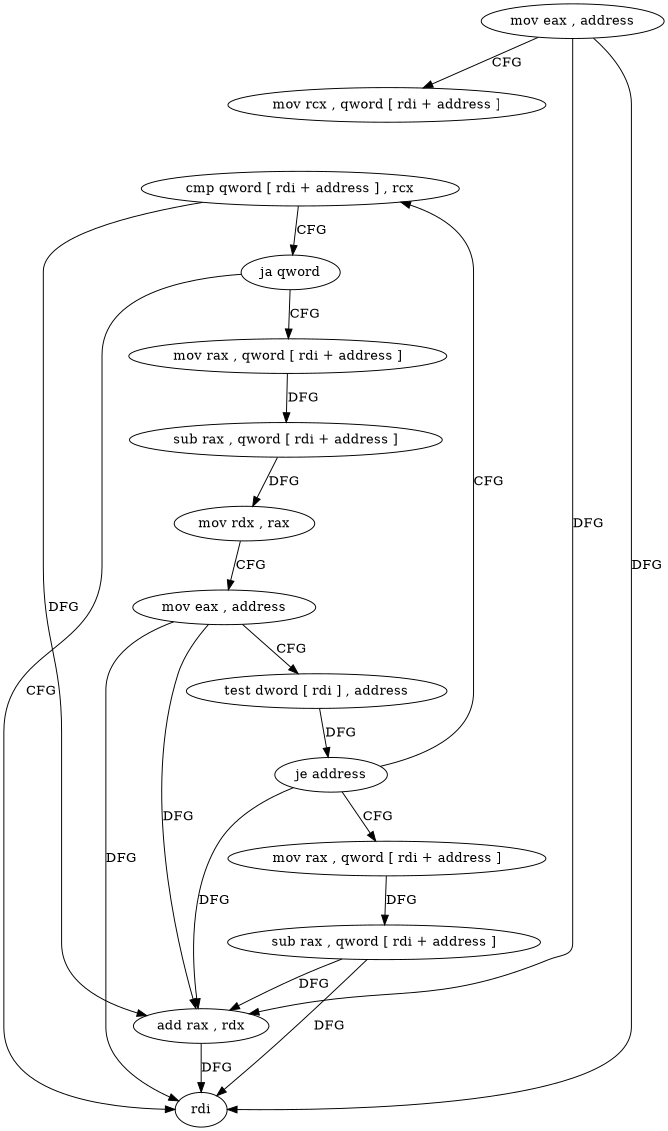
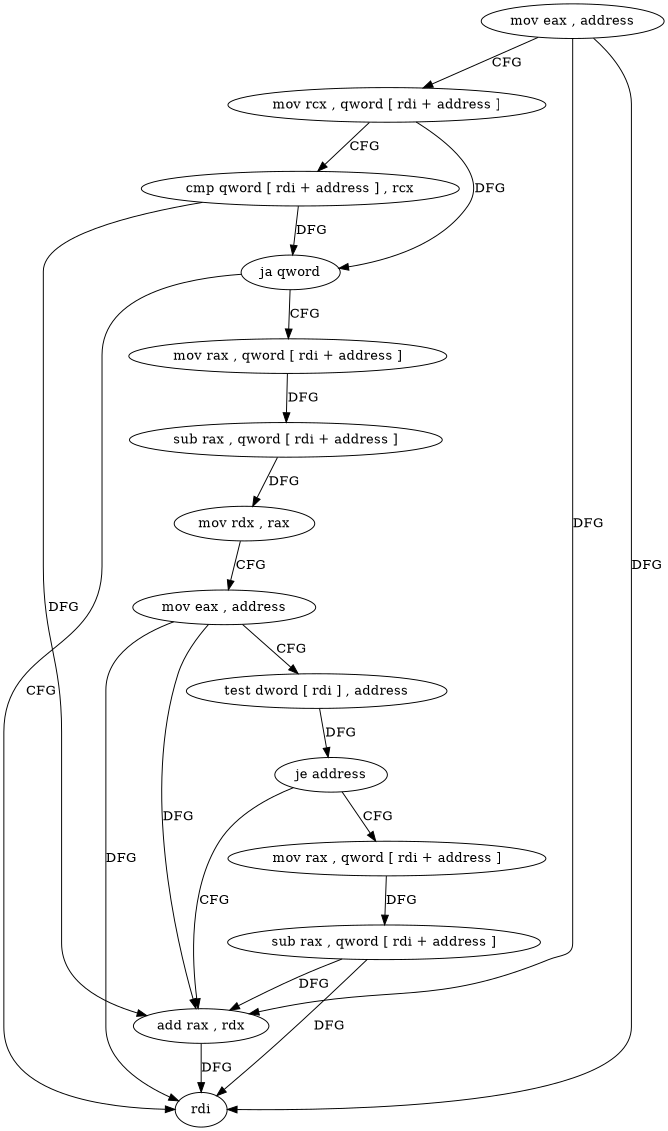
none -> (459, 217)
(312, 231) -> (312, 231)
(474, 497) -> (347, 143)
(215, 900) -> (215, 900)
